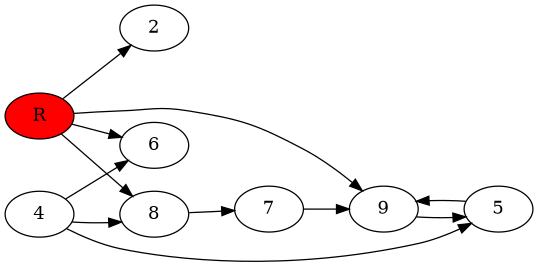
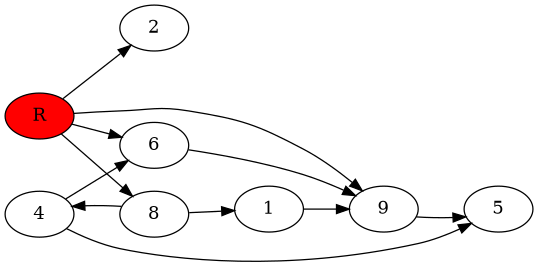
(447, 201) -> (267, 165)
(269, 209) -> (269, 209)
(90, 223) -> (103, 206)
